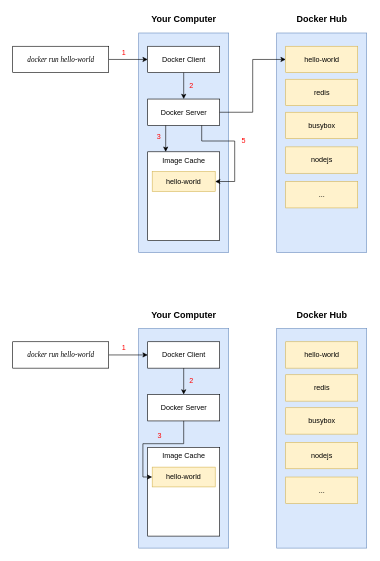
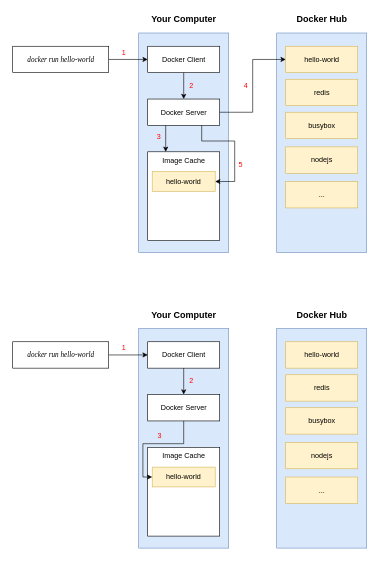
none -> (246, 86)
(244, 141) -> (241, 165)
